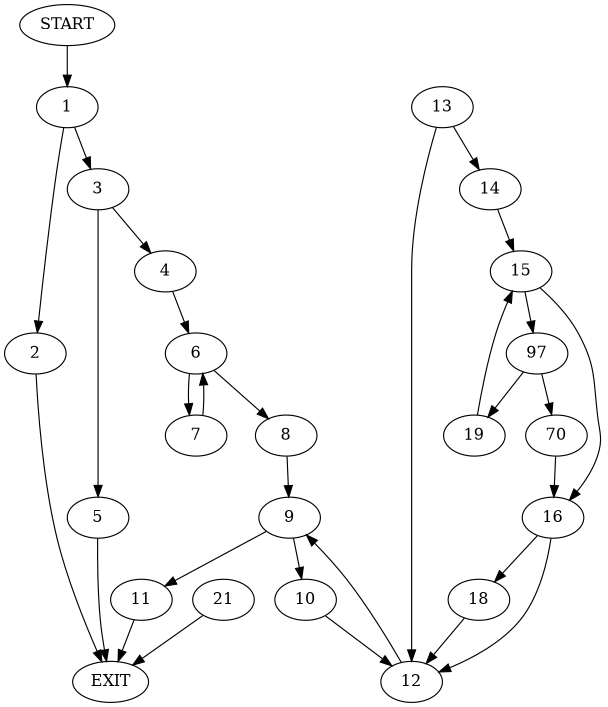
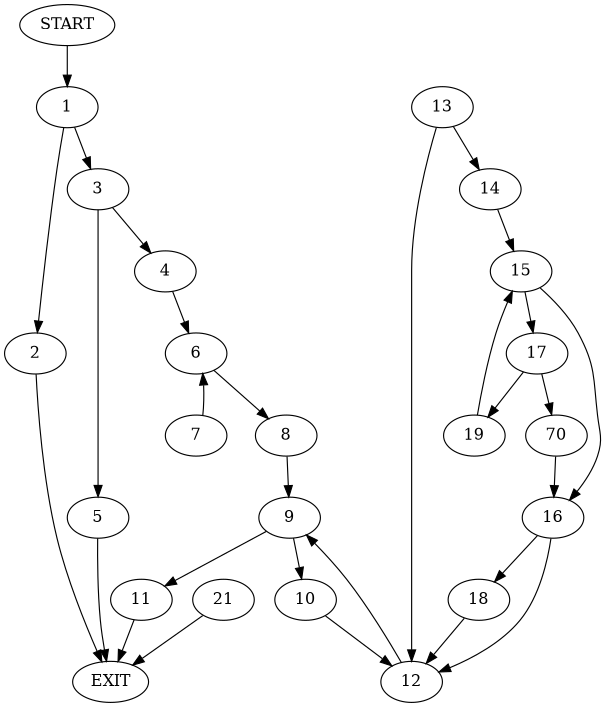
(537, 353) -> (537, 353)
(189, 389) -> none
